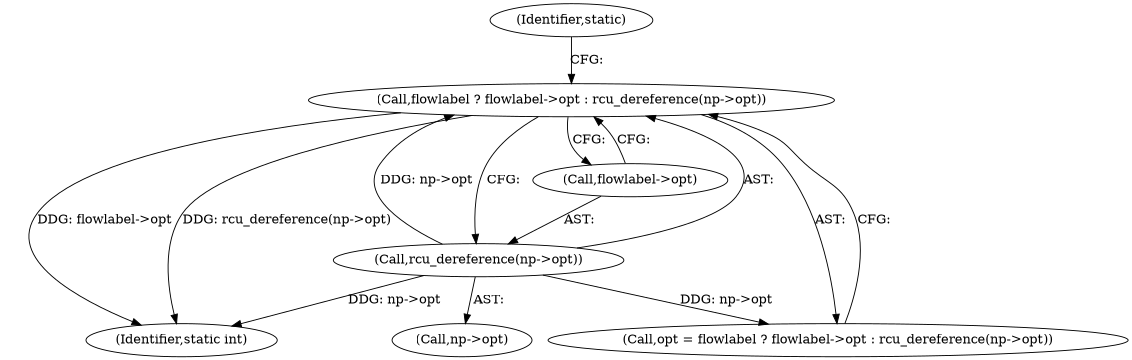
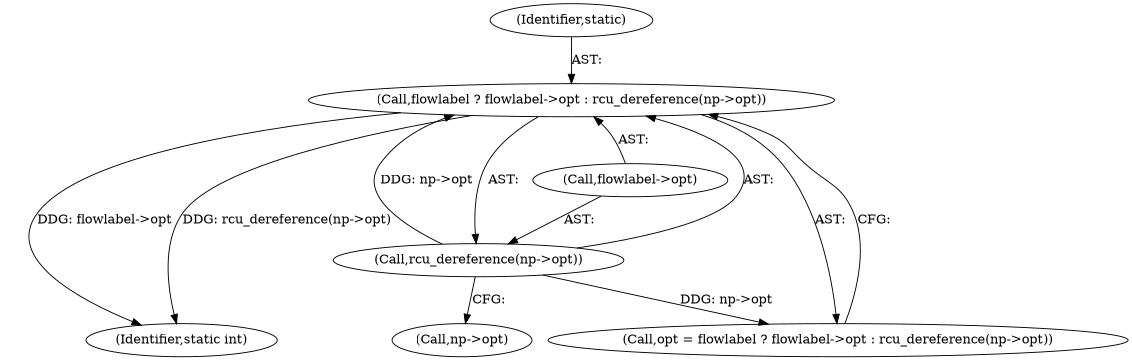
(589, 60) -> (589, 60)
(636, 140) -> (636, 140)
(570, 141) -> none
(506, 180) -> (506, 180)
(332, 300) -> none
(491, 300) -> (491, 300)
